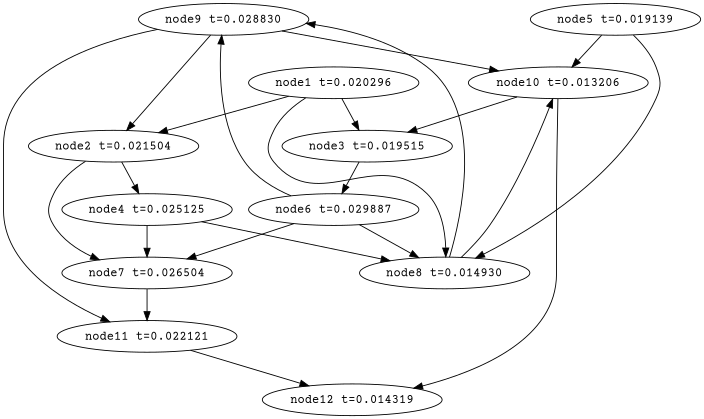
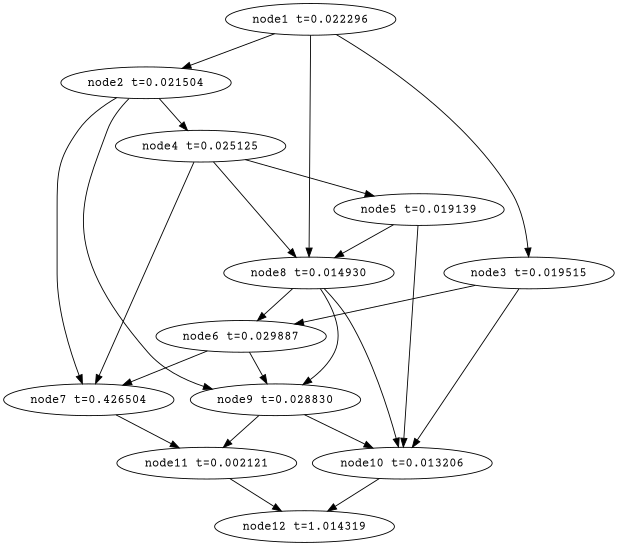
(172, 79) -> (91, 261)
(334, 83) -> (311, 19)
(467, 113) -> (468, 364)
none -> (302, 176)
(385, 239) -> (278, 302)
(147, 273) -> (89, 400)
(147, 336) -> (207, 463)
(352, 400) -> (305, 527)
